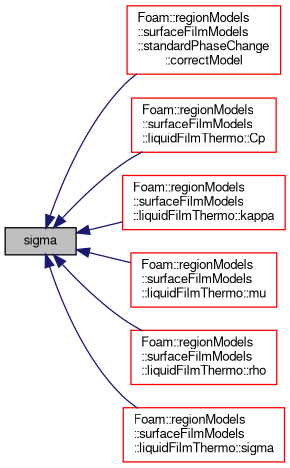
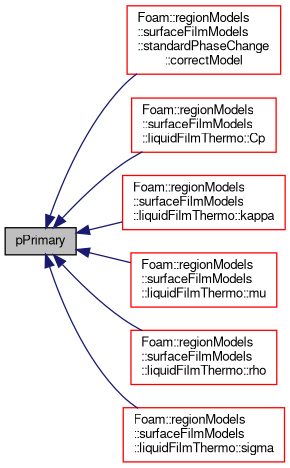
(41, 241) -> (41, 241)
